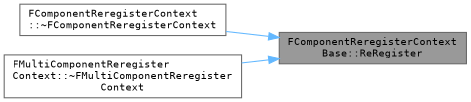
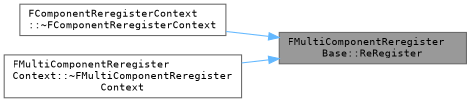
(373, 48) -> (373, 48)
